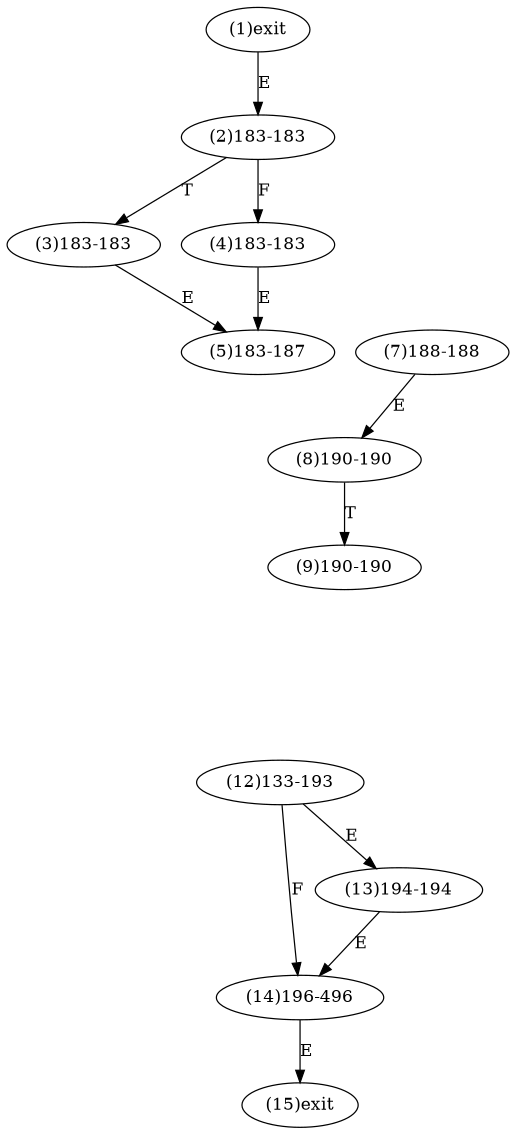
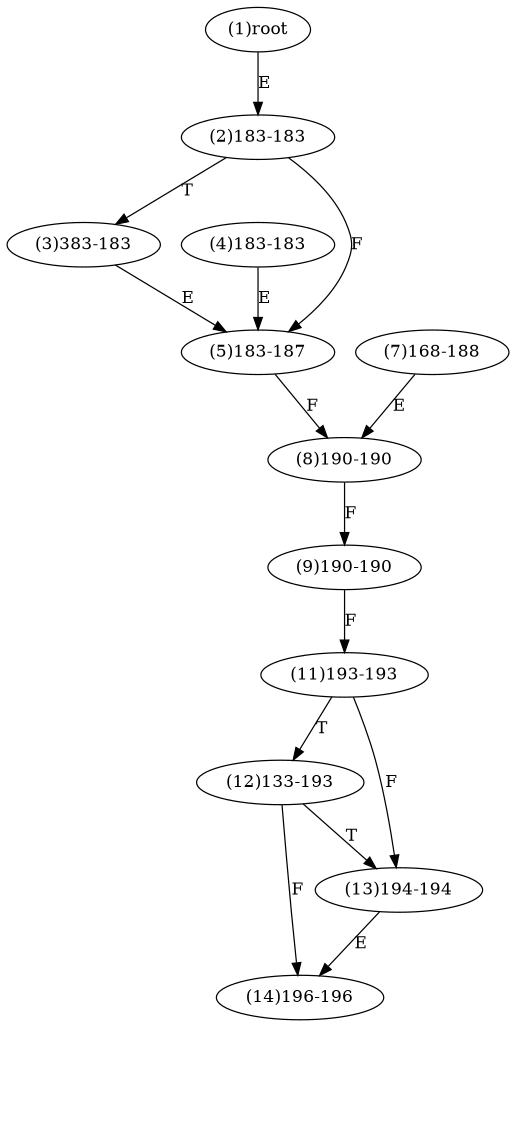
(258, 30) -> (258, 30)
(258, 185) -> (351, 239)
(84, 245) -> (84, 245)
(432, 352) -> (432, 352)
none -> (297, 401)
(351, 514) -> (351, 514)
none -> (345, 675)
(352, 836) -> (352, 836)
(300, 998) -> (300, 998)
(300, 1105) -> none
